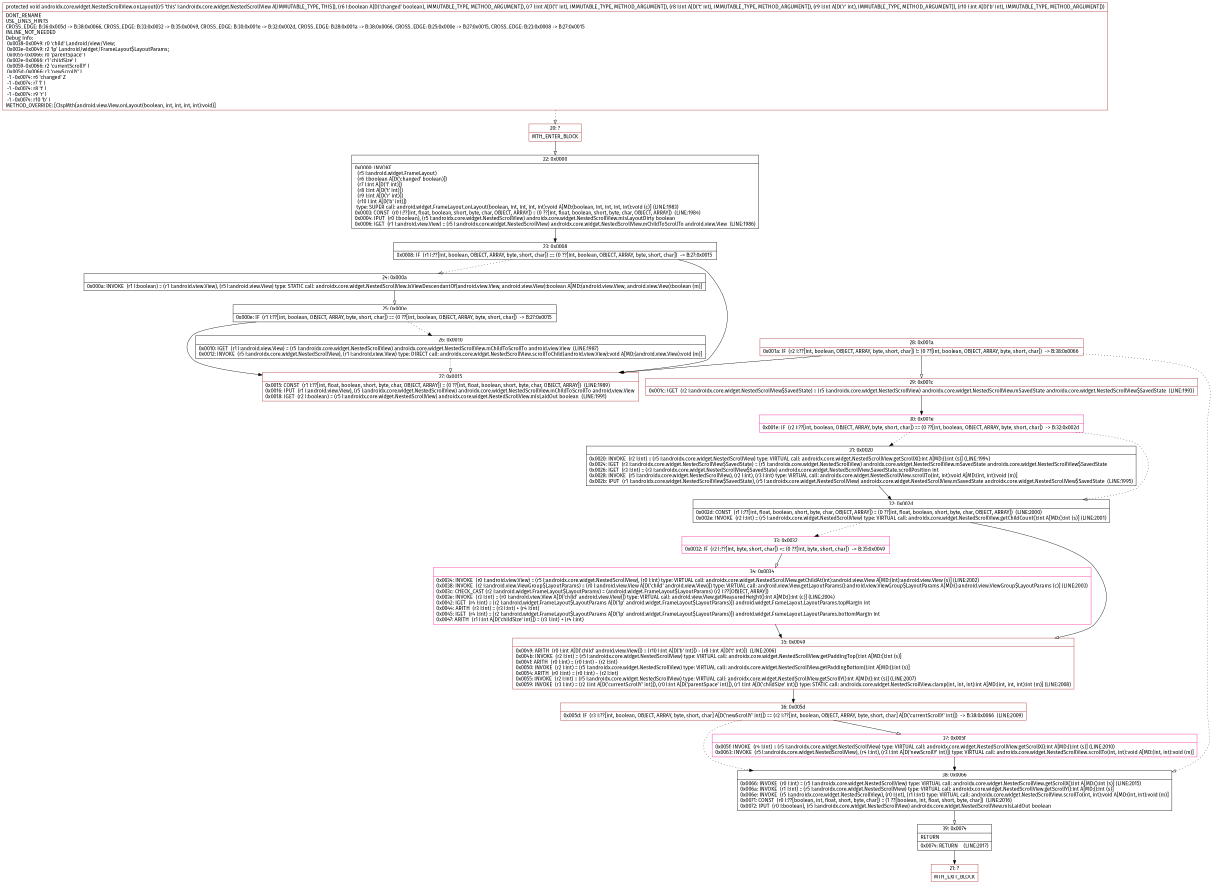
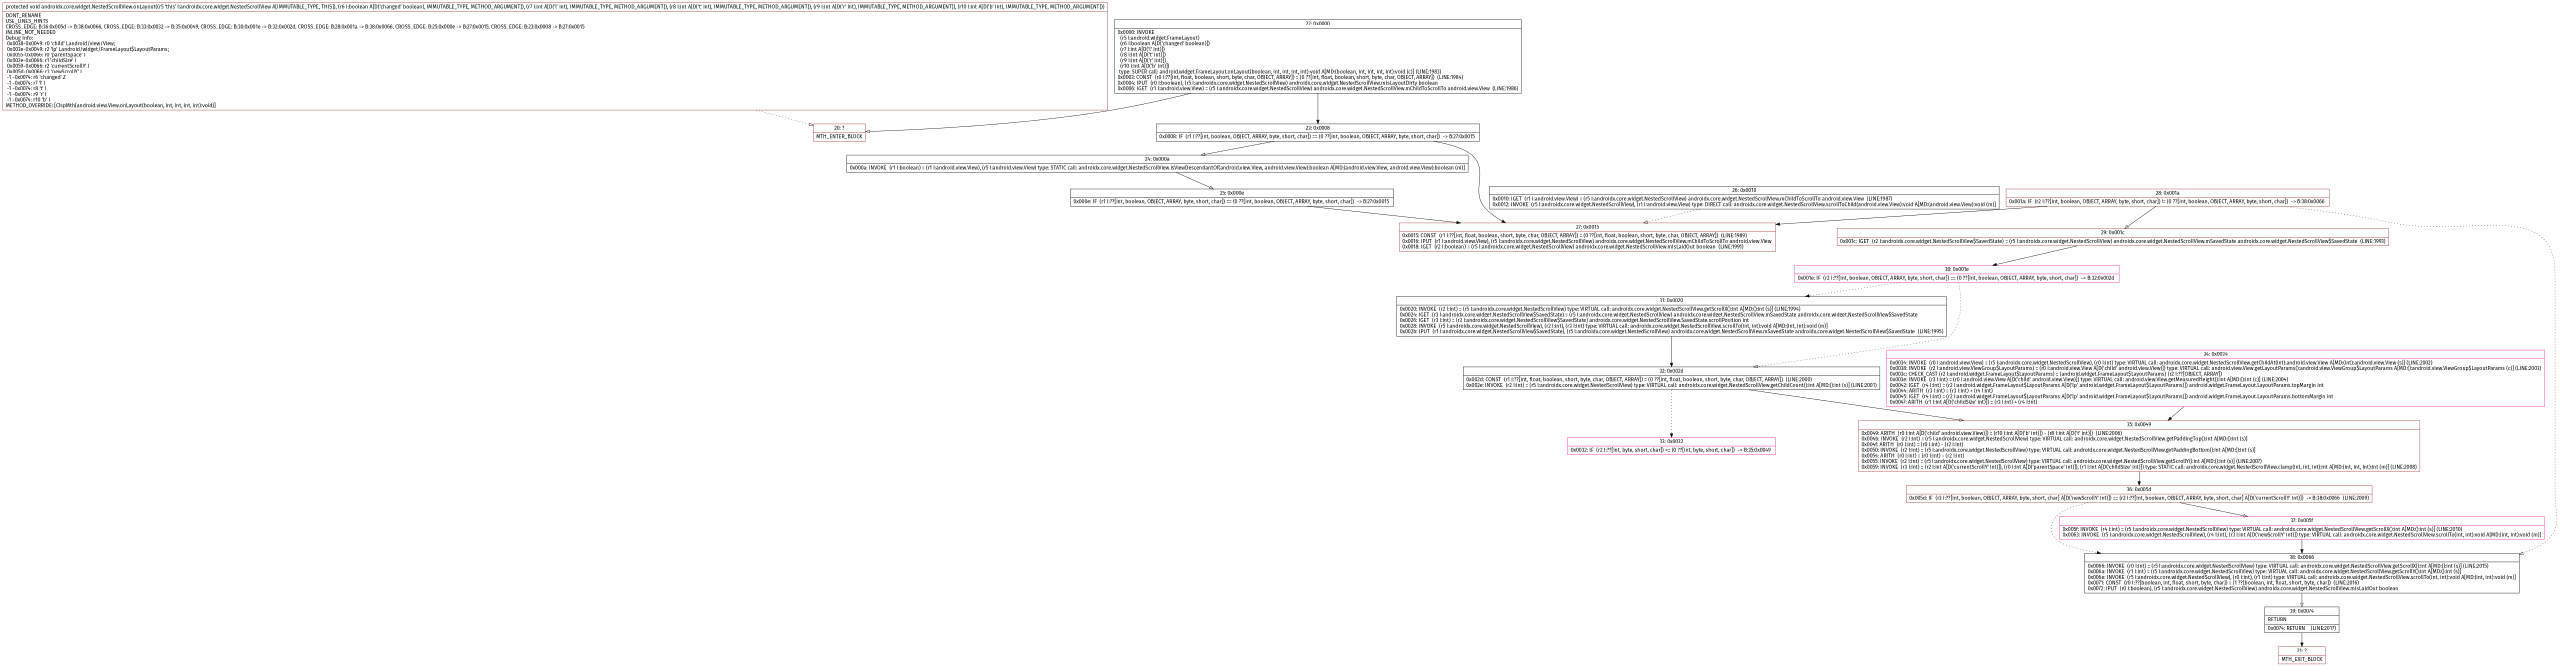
(555, 146) -> (1031, 121)
(477, 266) -> (1240, 148)
(419, 328) -> none
(779, 559) -> none
